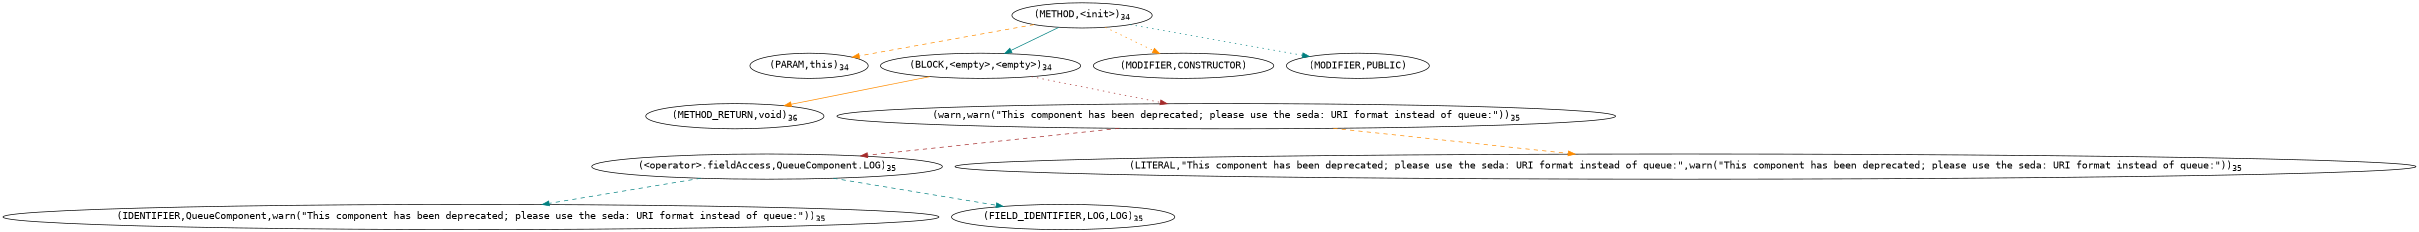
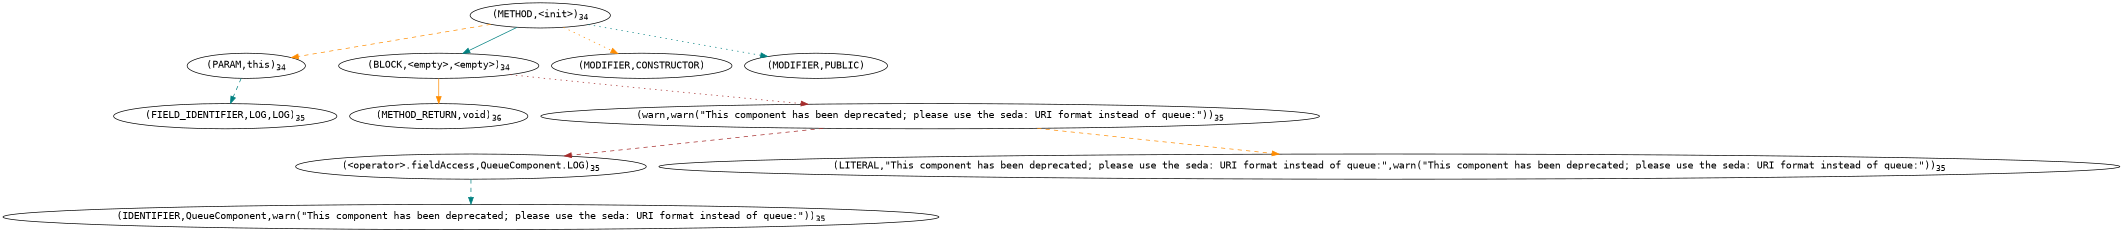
(915, 192) -> (237, 88)
